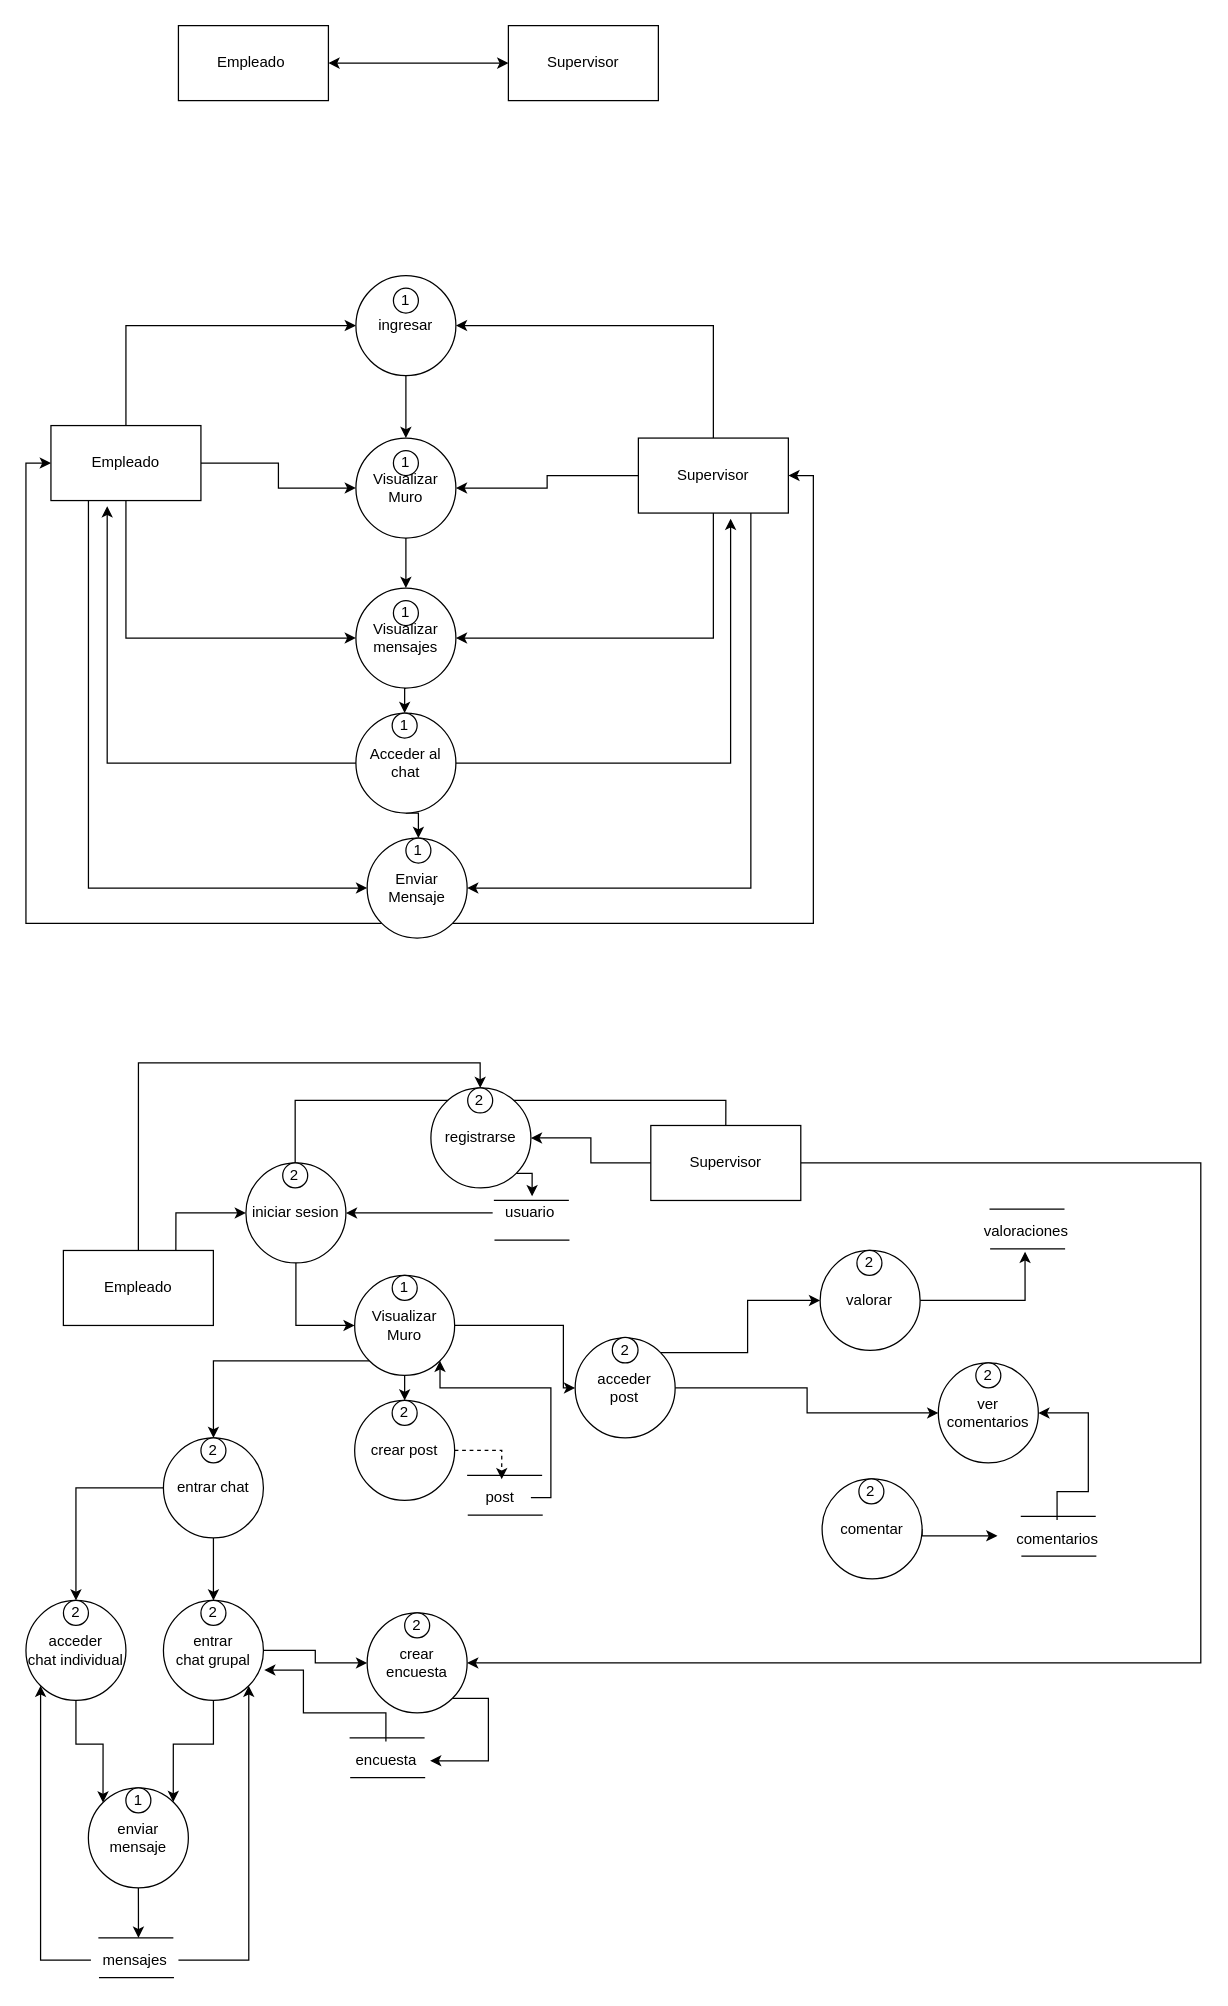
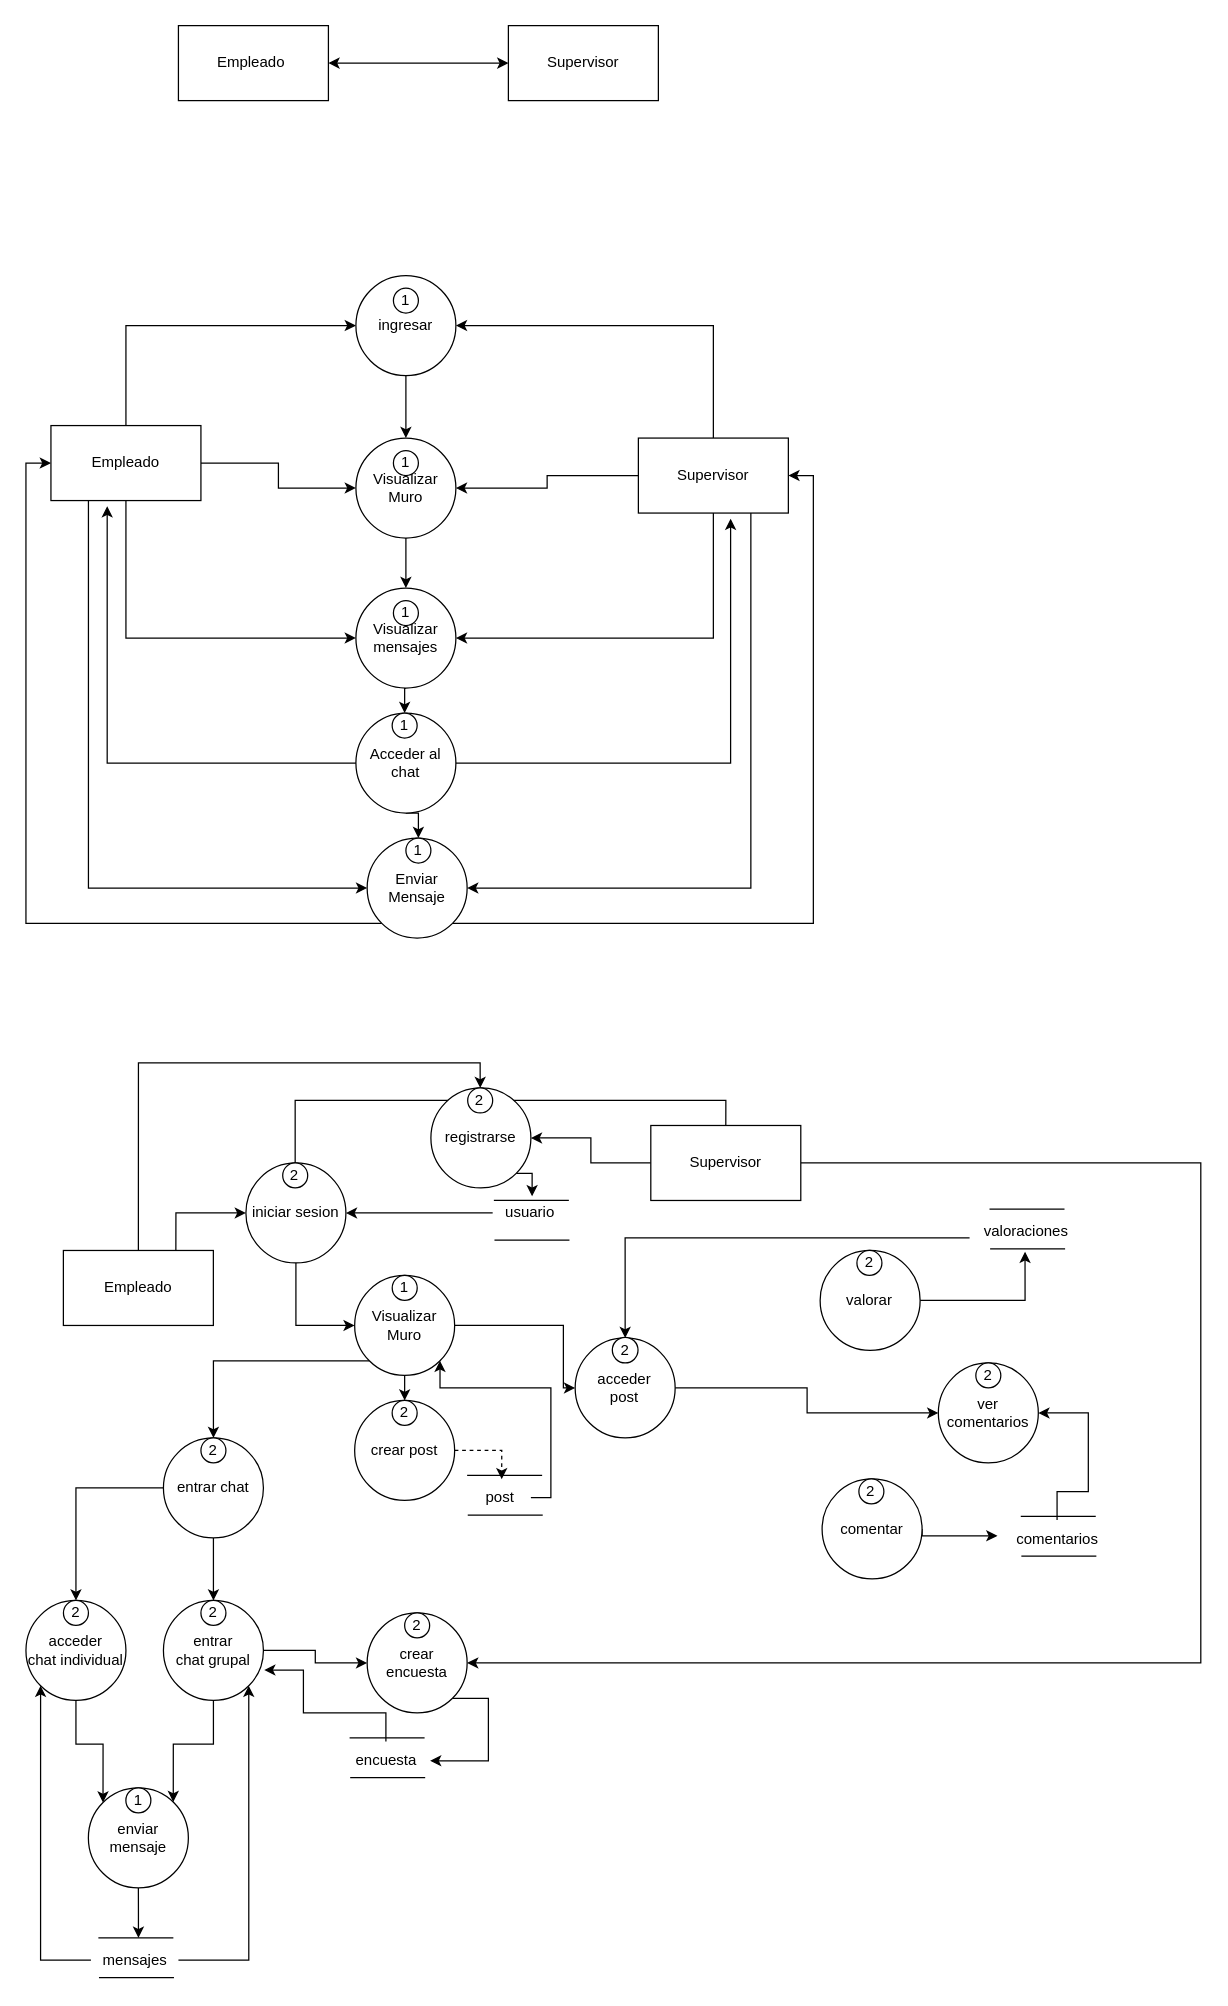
none -> (751, 1238)
(747, 1339) -> none
